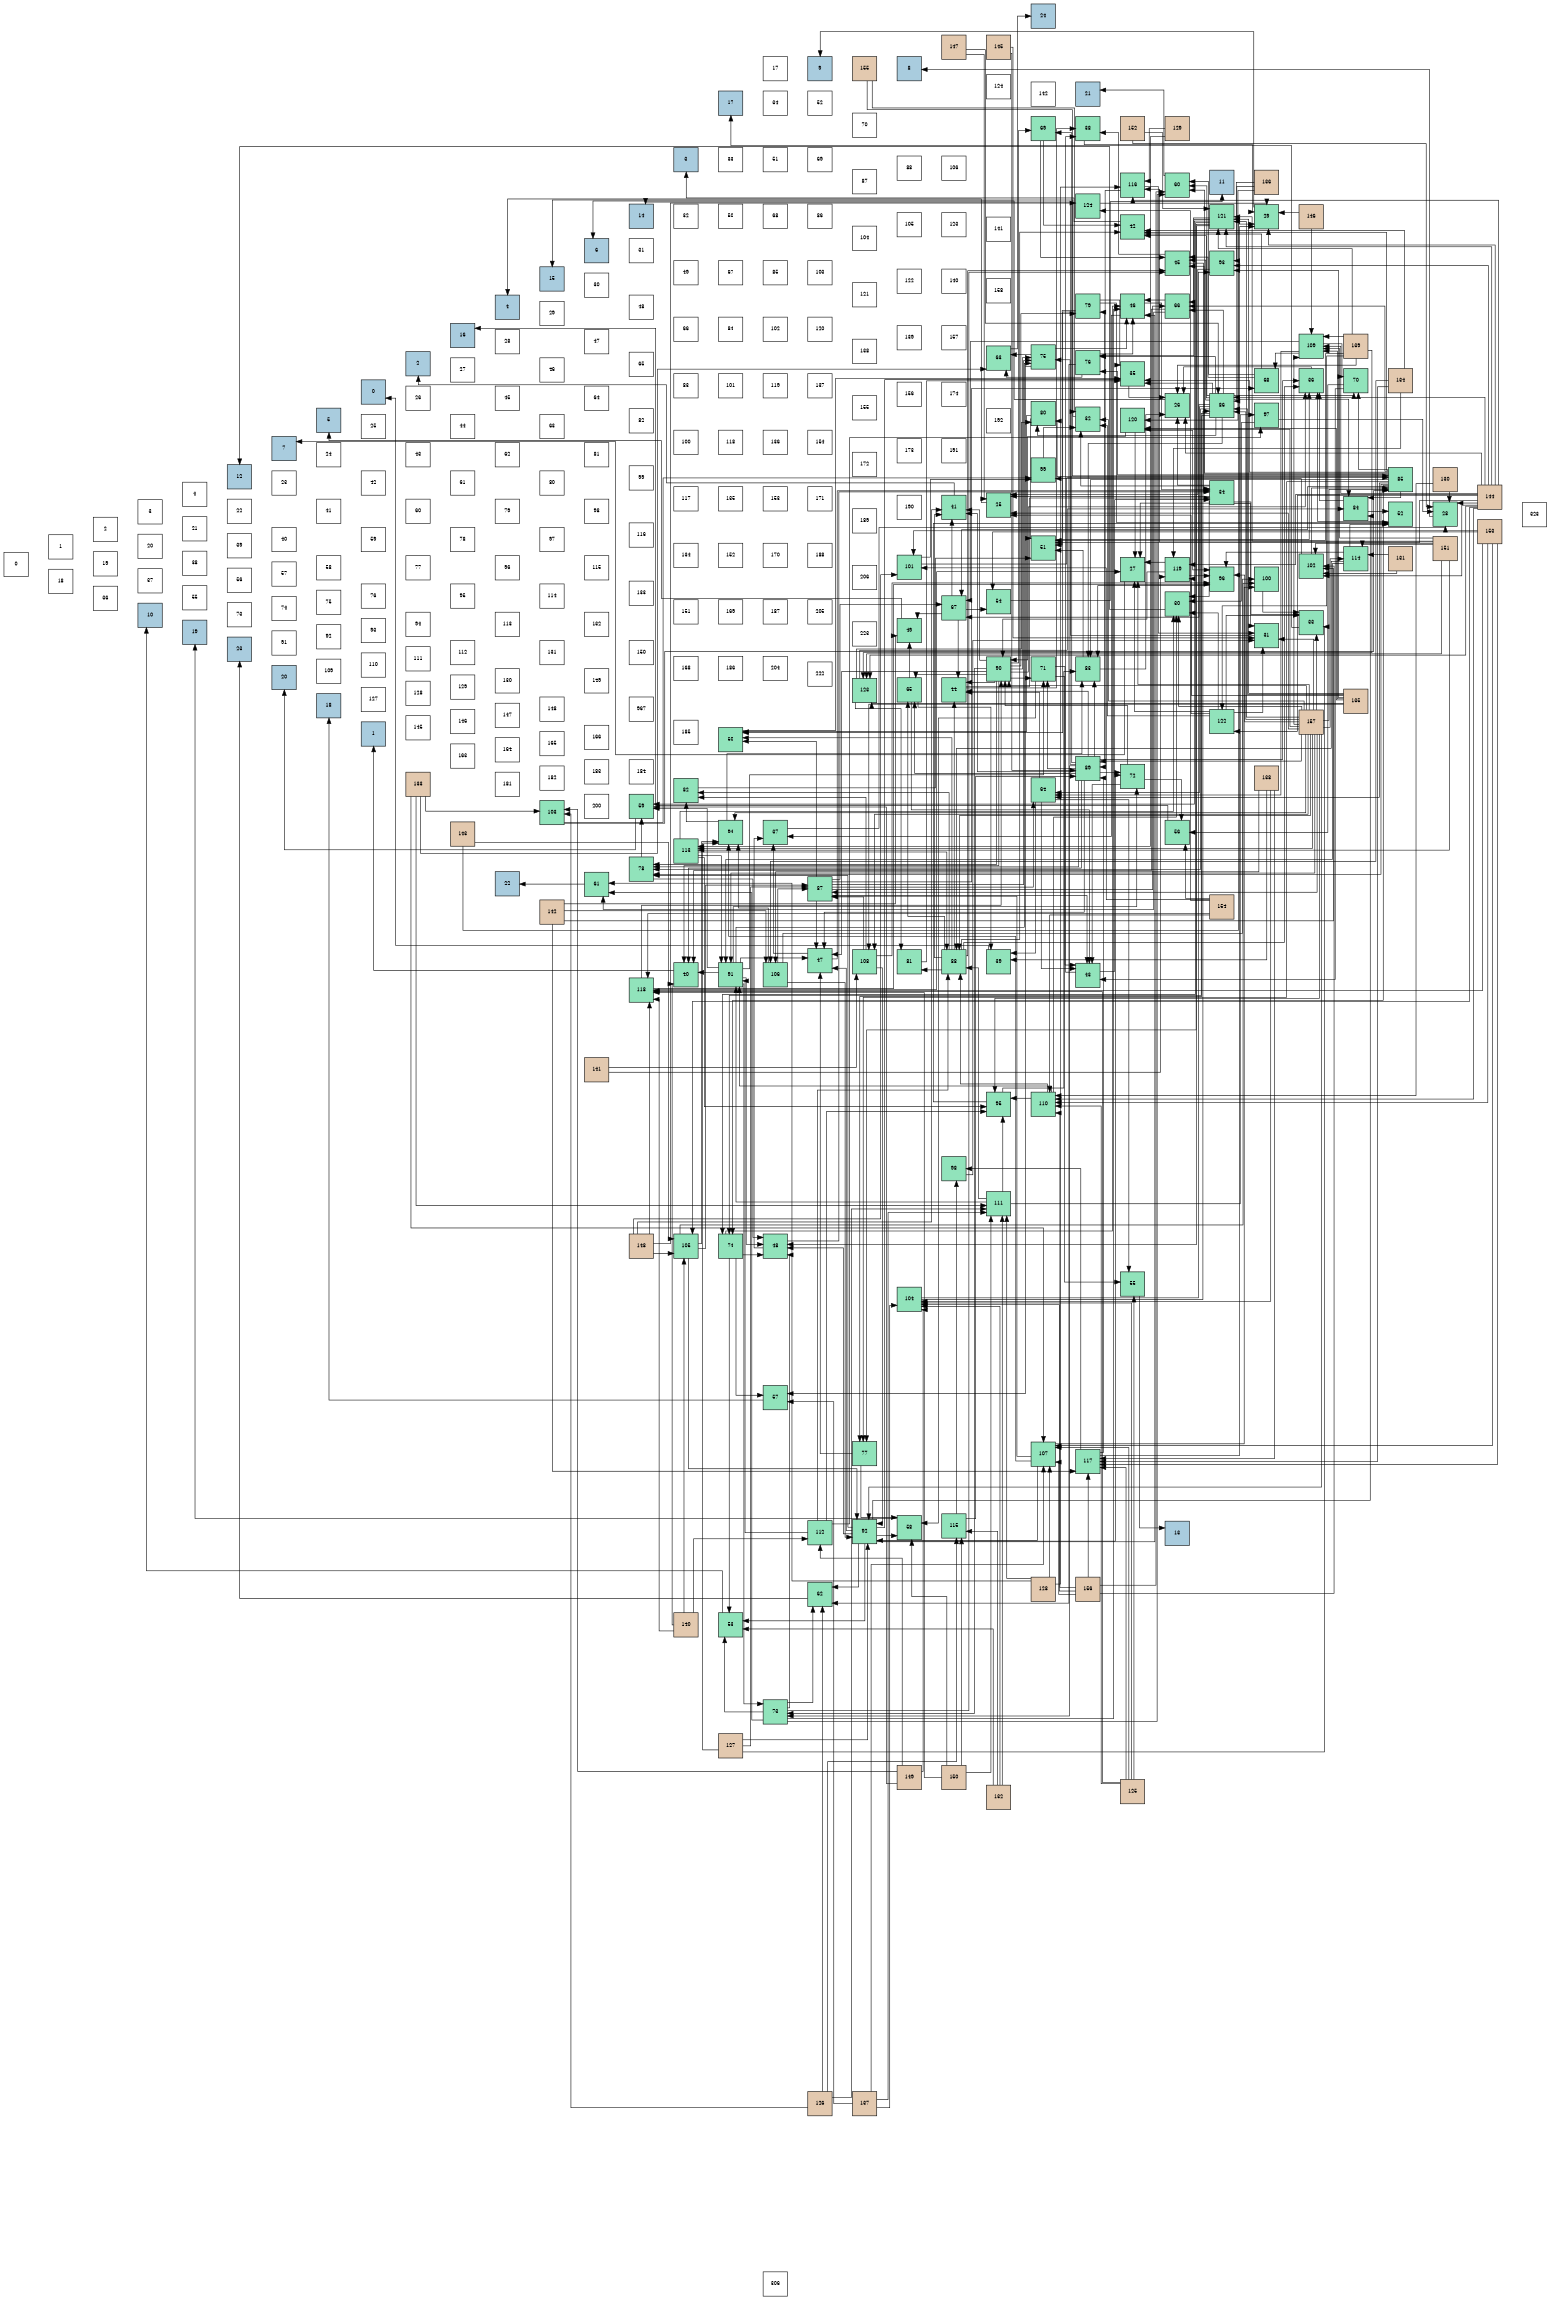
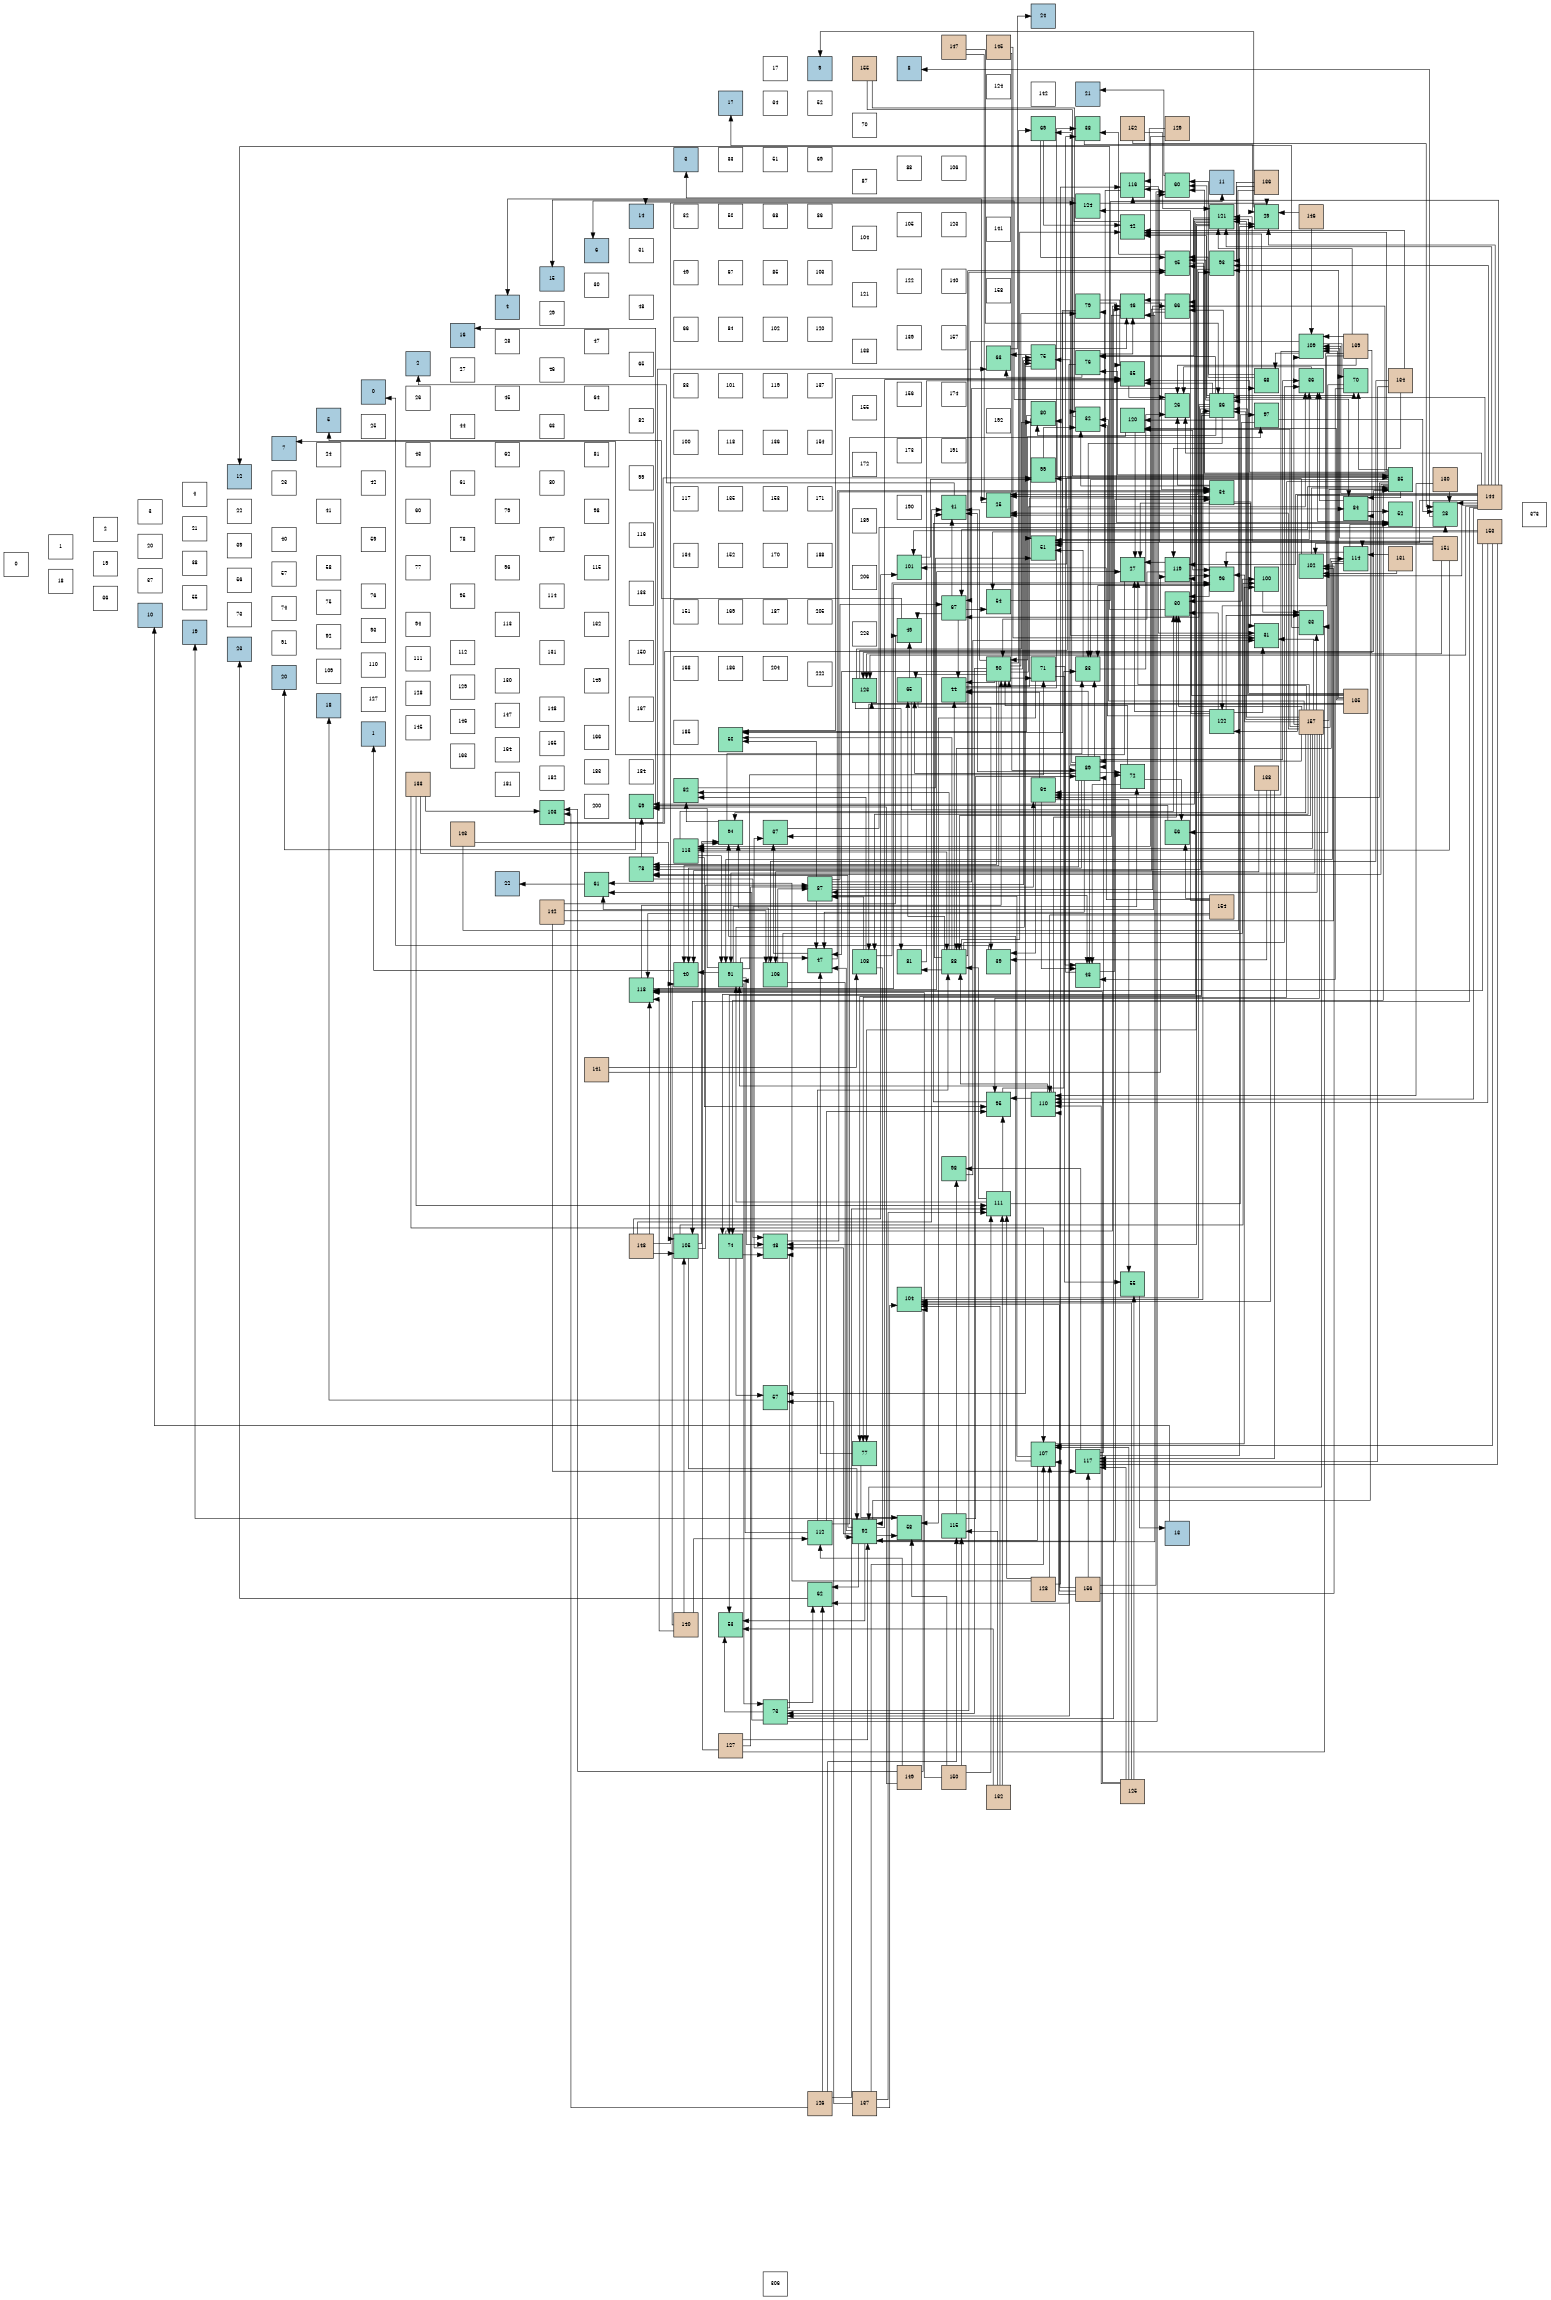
(1534, 515) -> (1534, 515)
(641, 709) -> (641, 709)
(1047, 742) -> none
(146, 1411) -> (313, 1426)
